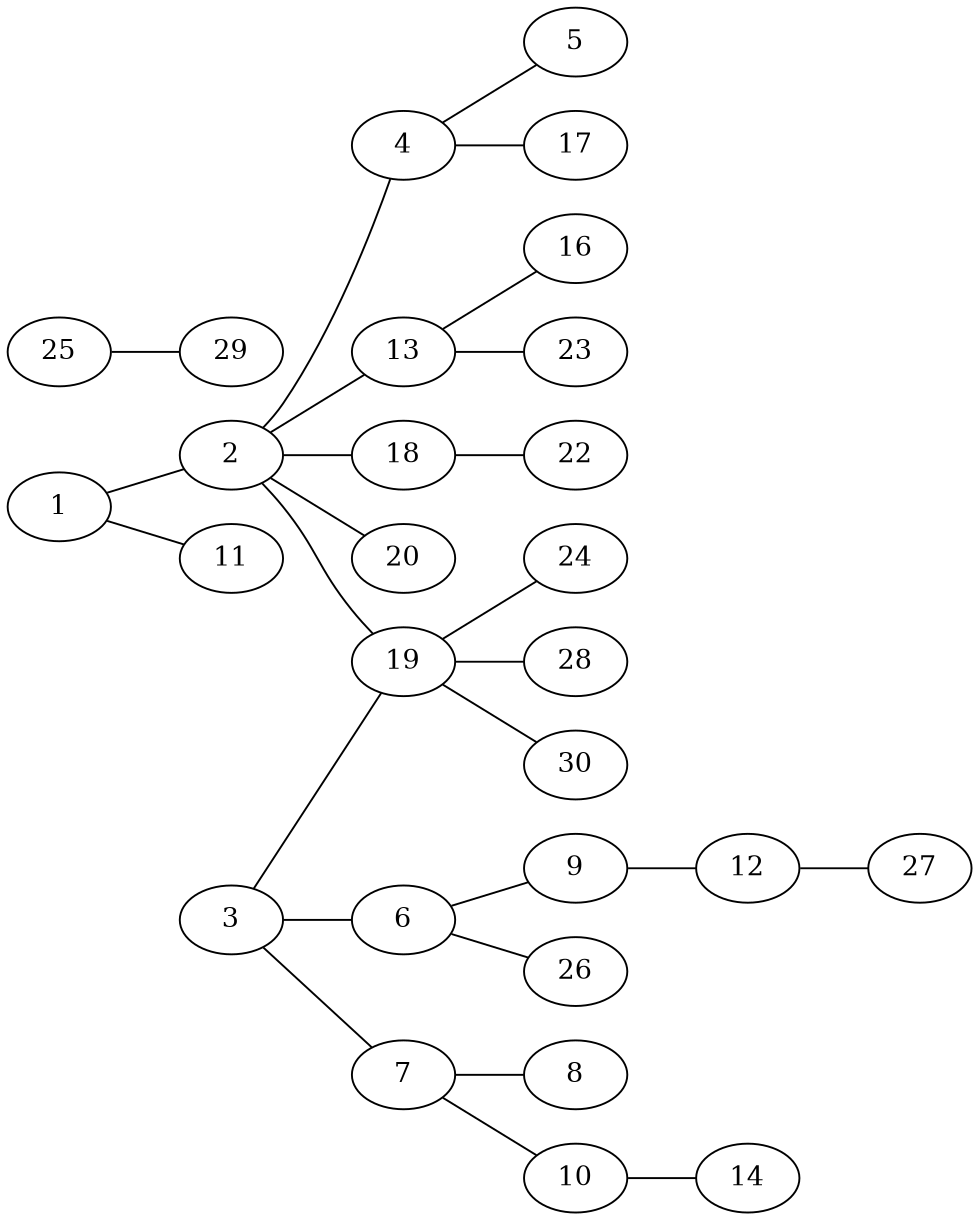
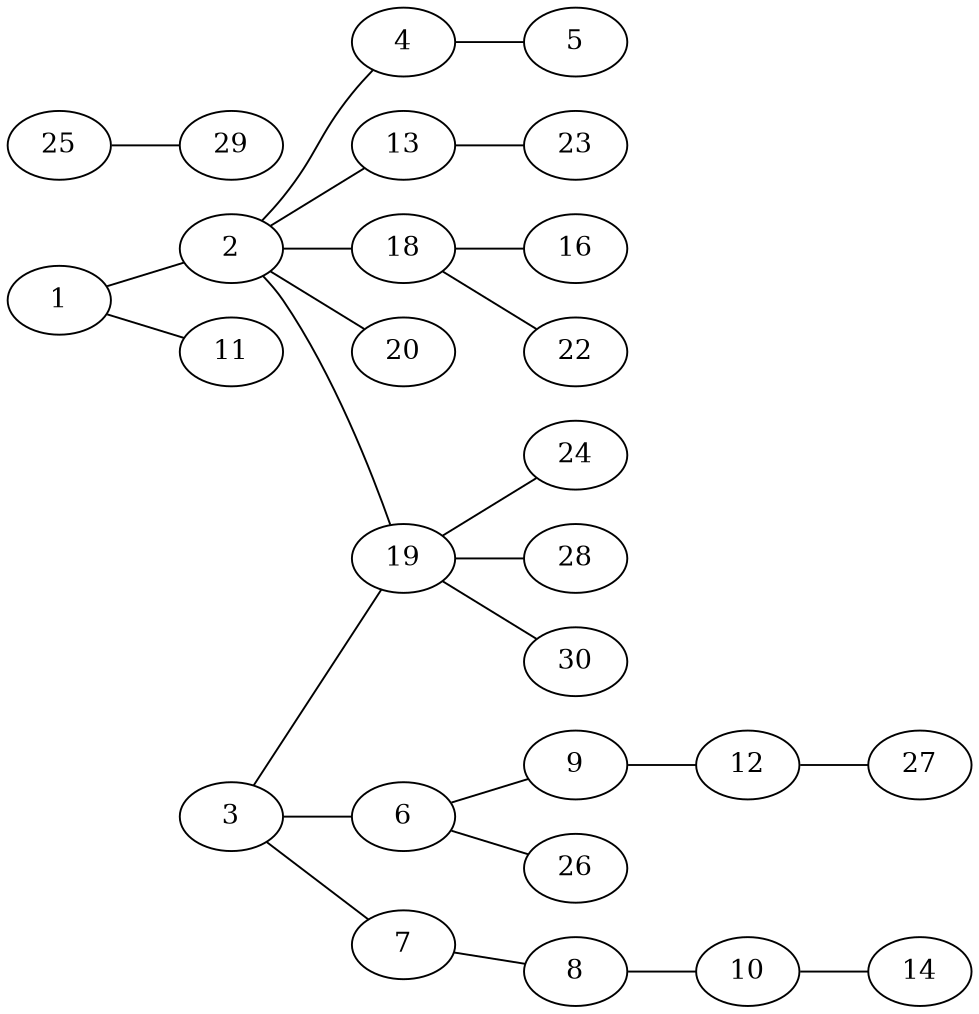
(576, 145) -> none
(490, 300) -> (490, 249)
(490, 1126) -> (662, 972)
